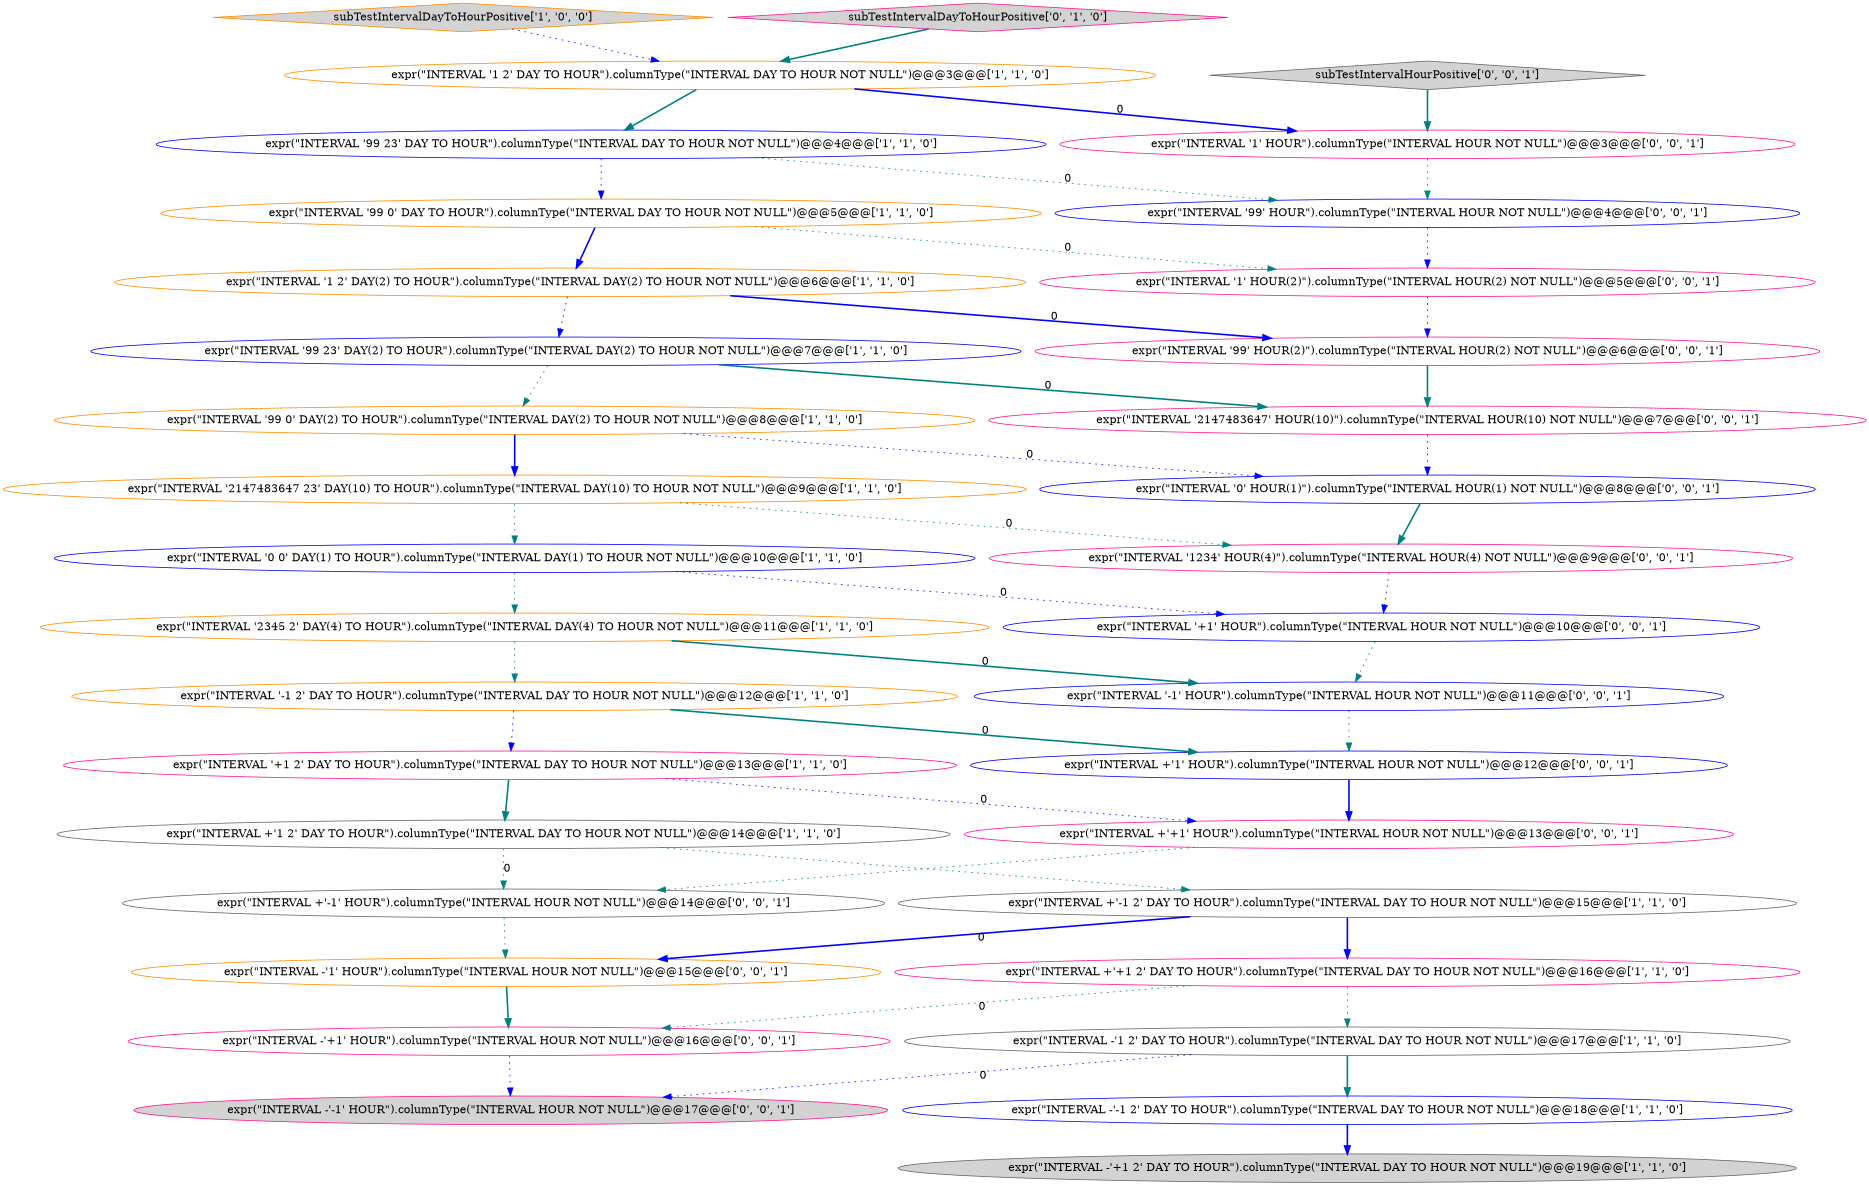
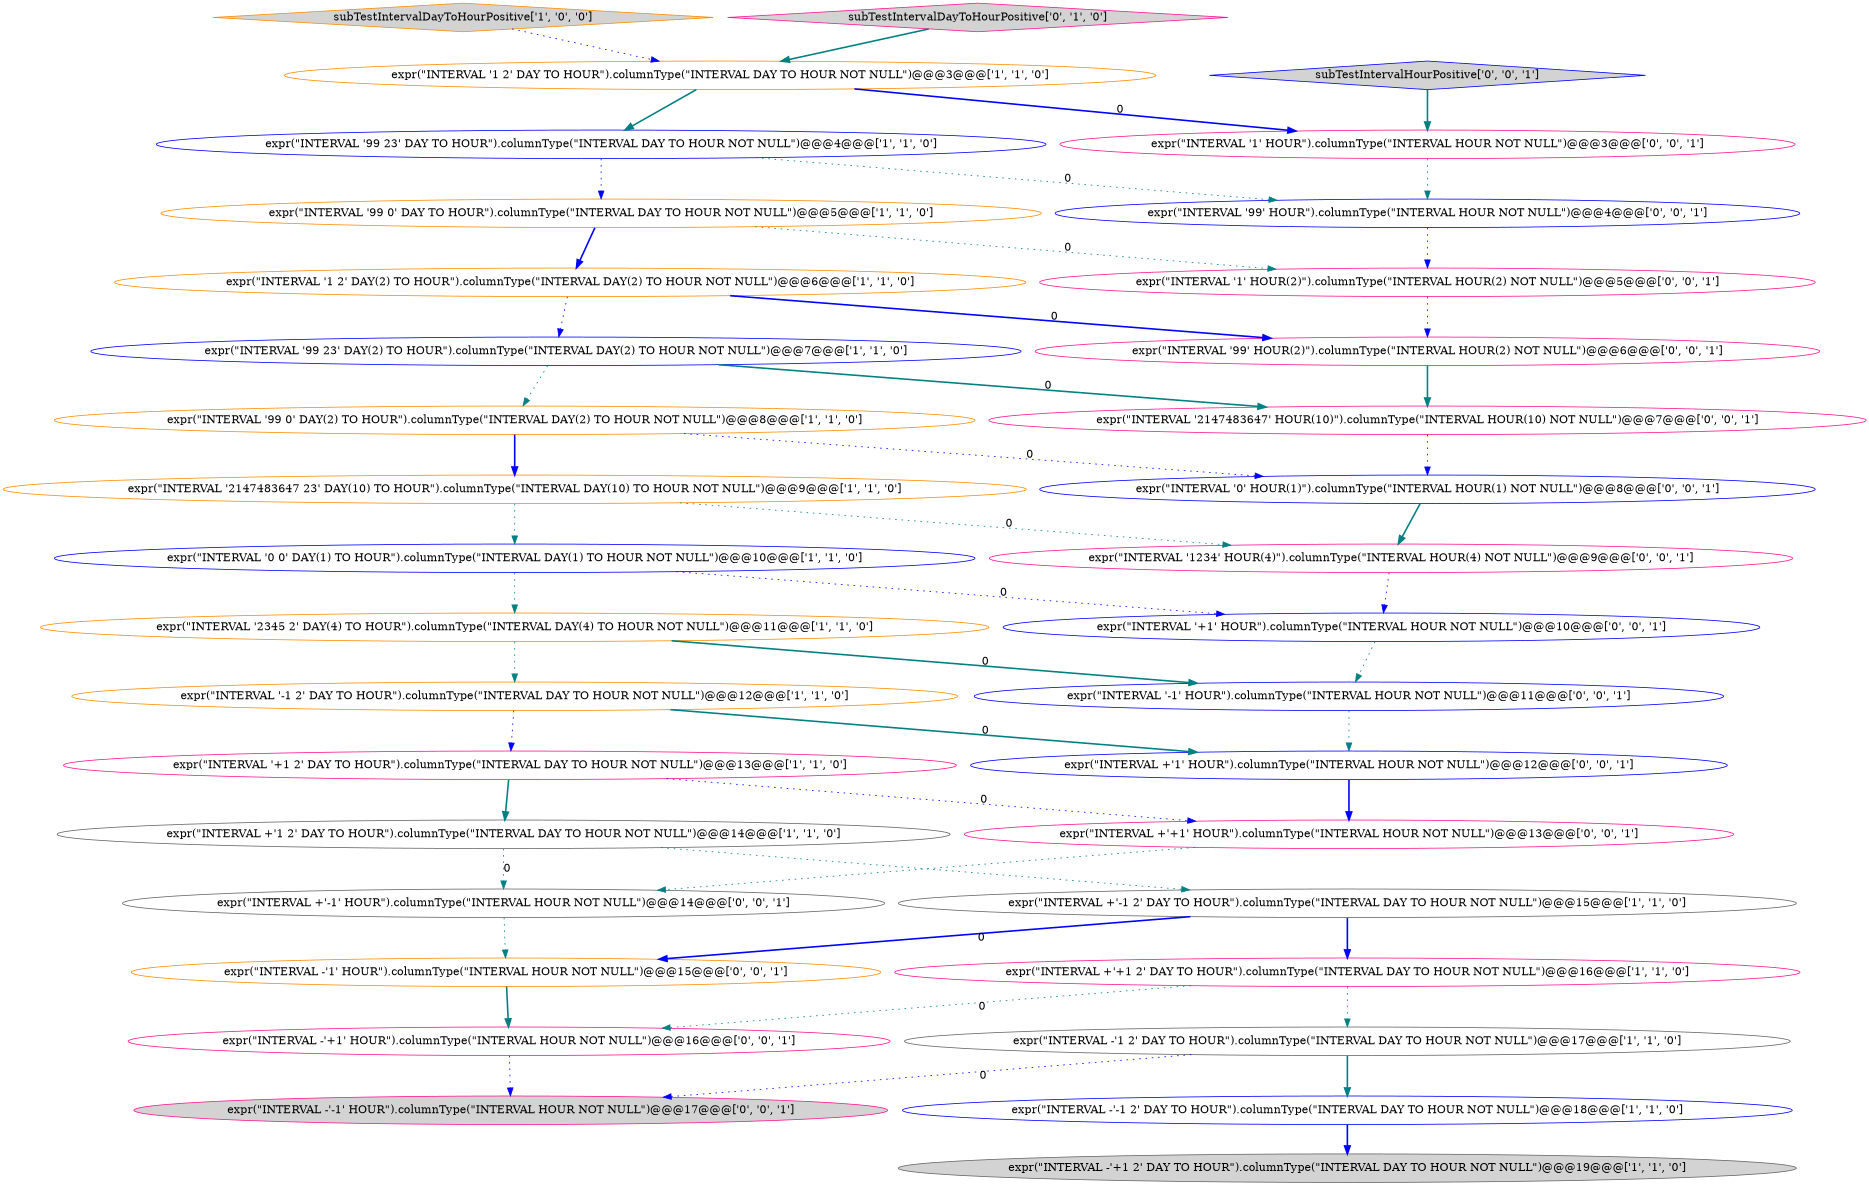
(1428, 75) -> (1428, 75)
